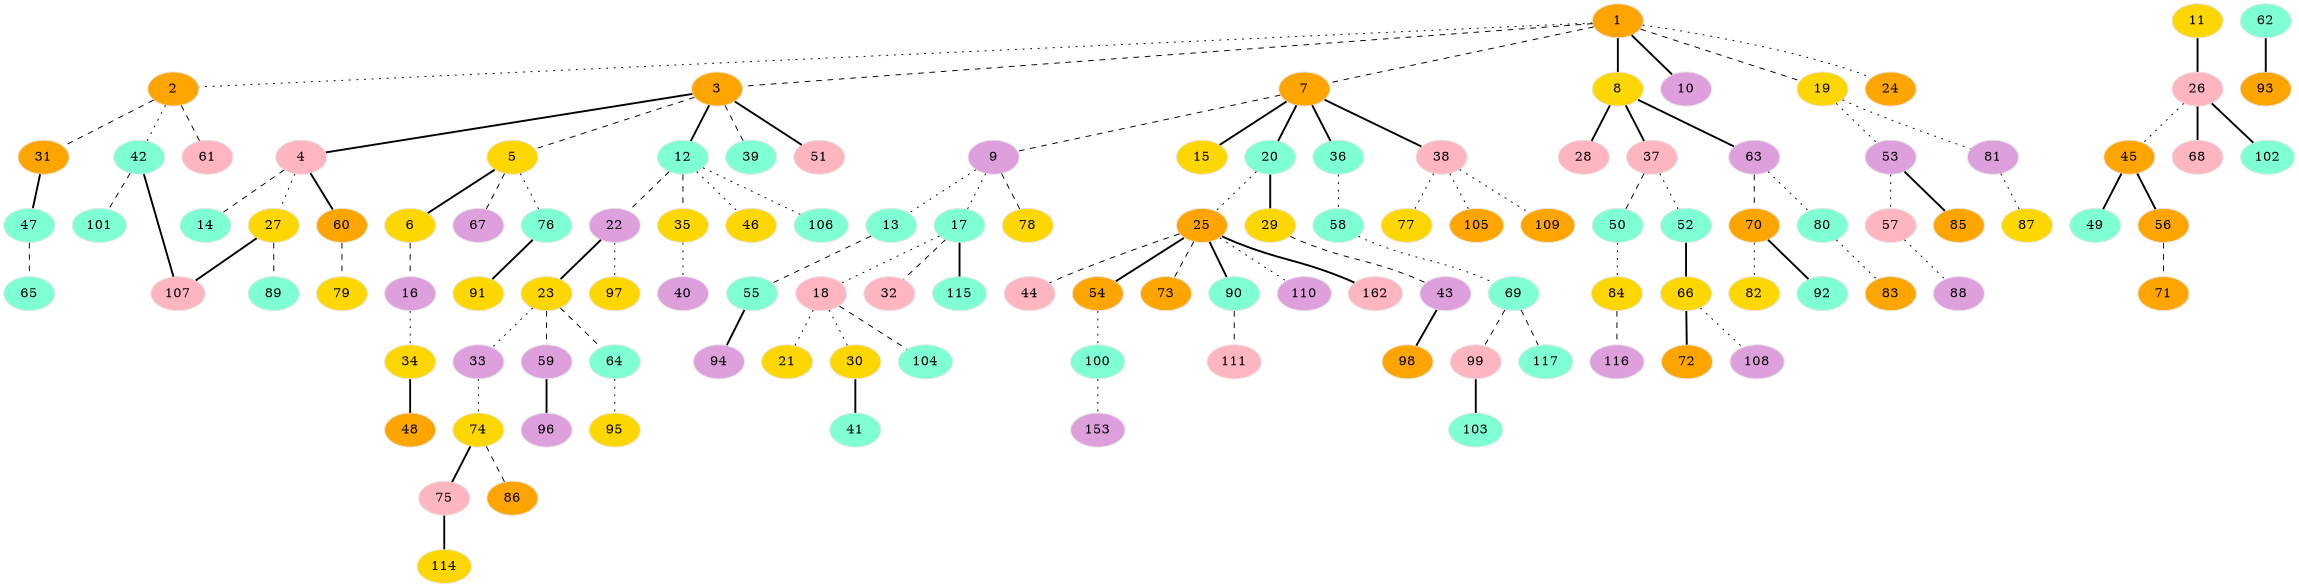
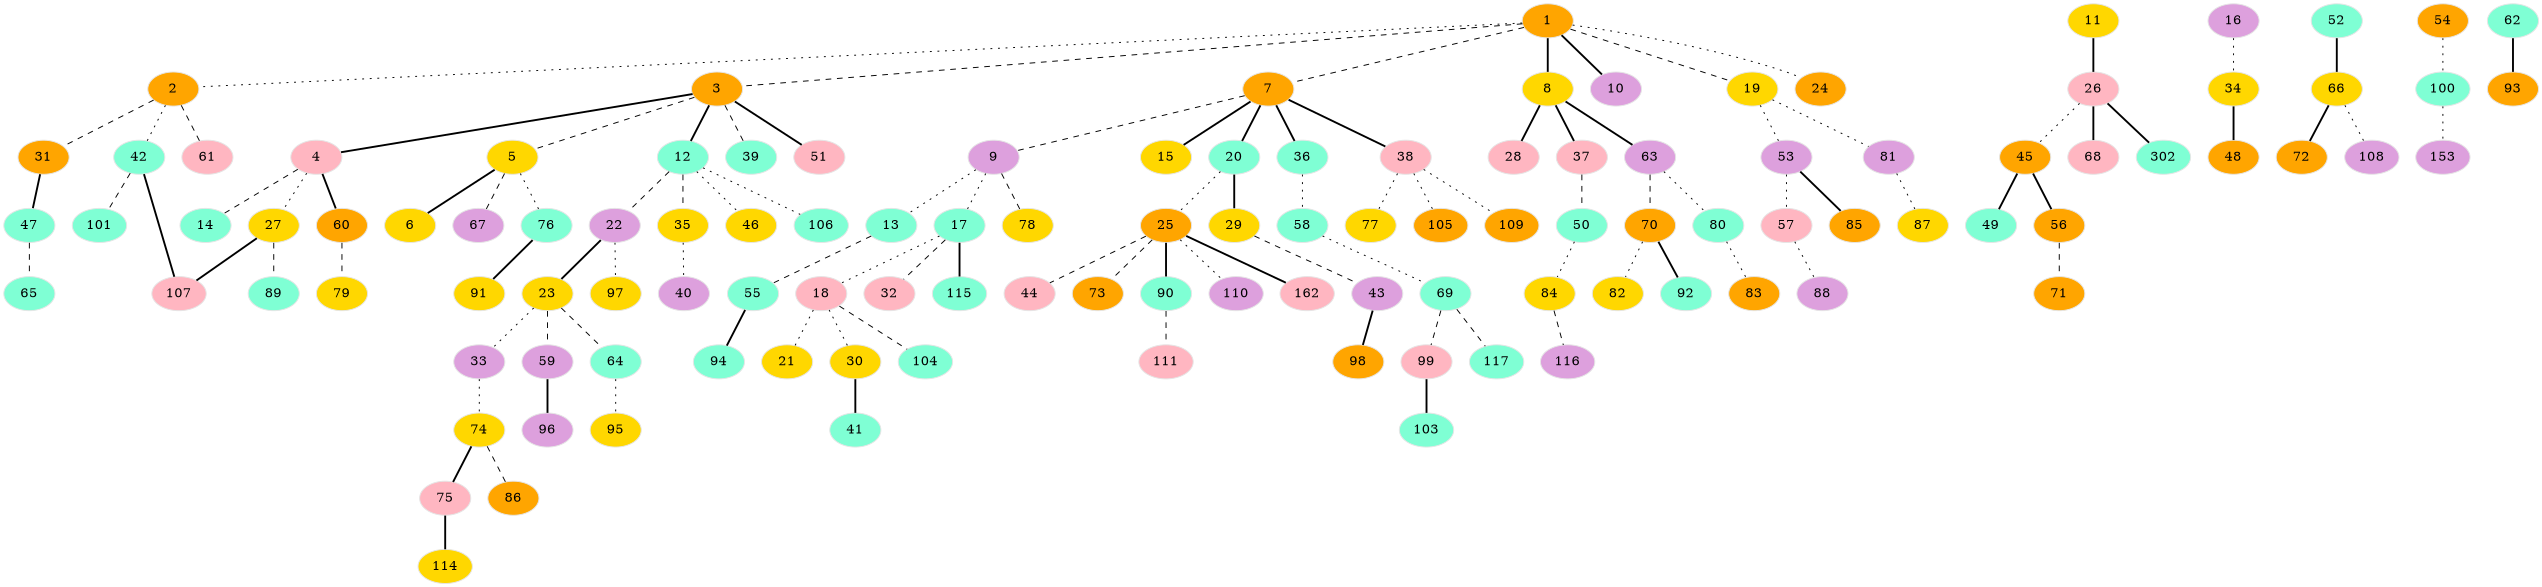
(2268, 157) -> (2163, 157)
(1669, 191) -> none
(410, 260) -> none
(1150, 260) -> none
(719, 362) -> (719, 362)
